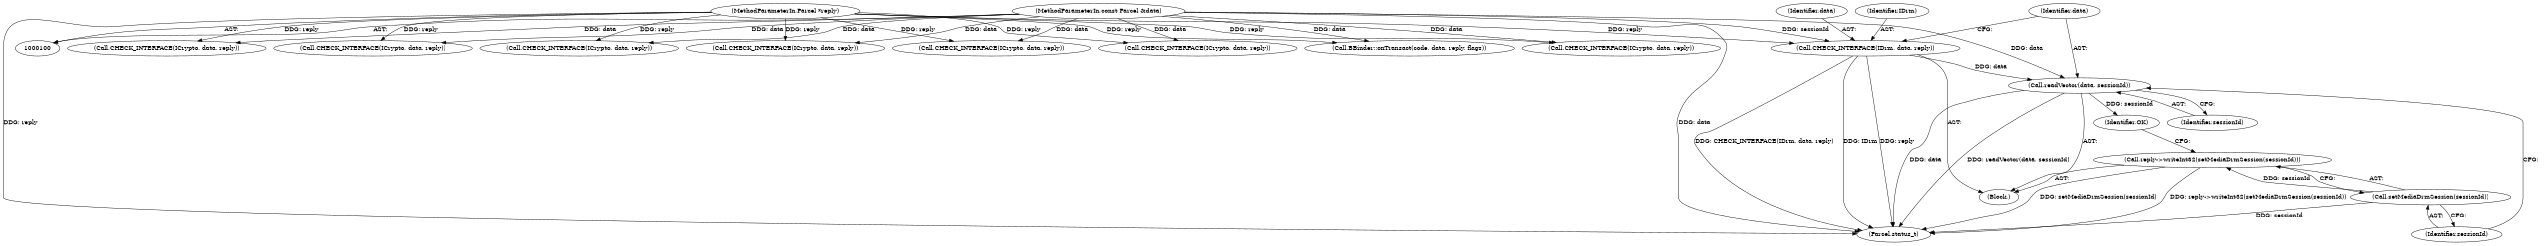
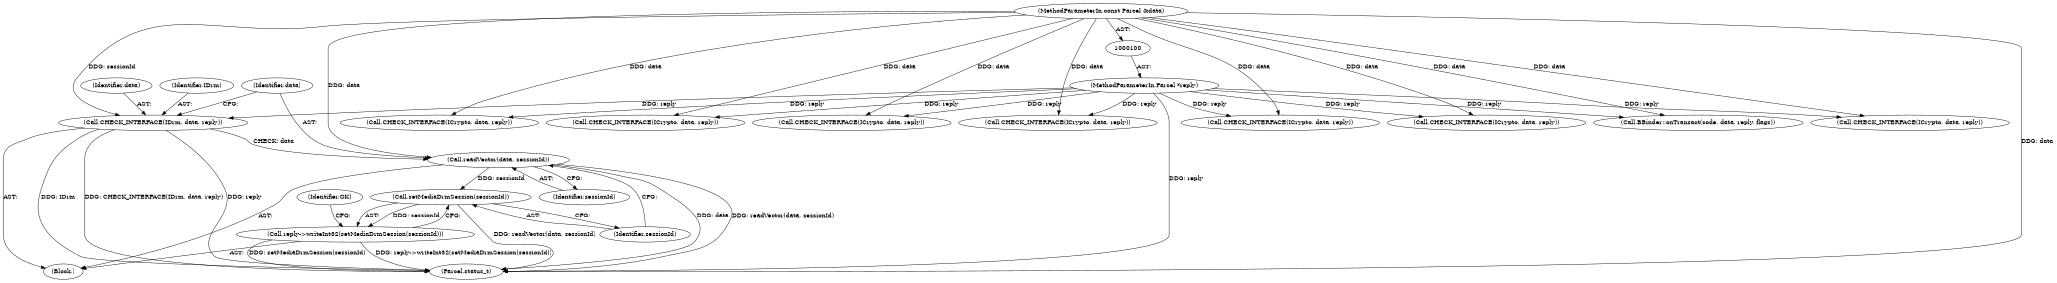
(286, 23) -> (1135, 65)
(1991, 67) -> (274, 141)
(2101, 103) -> (476, 177)
(2279, 216) -> (545, 234)
